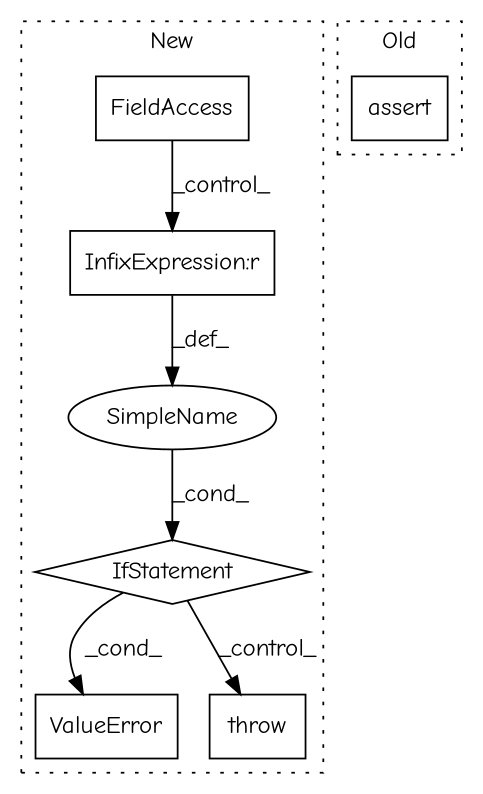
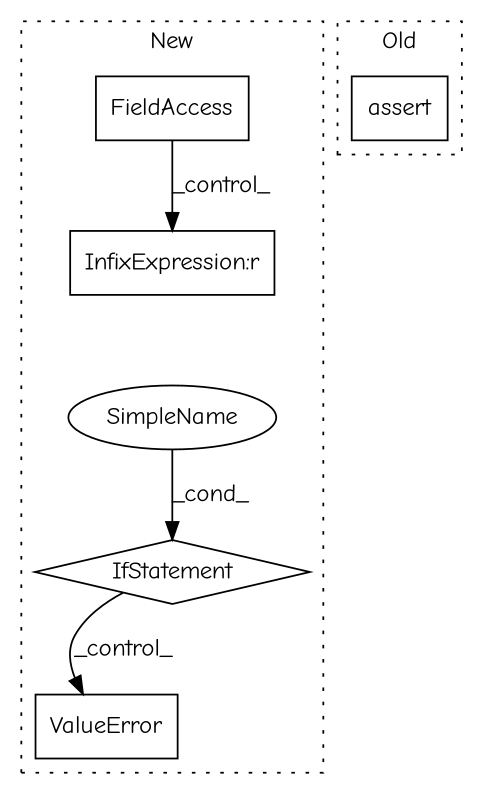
(172, 331) -> none
(123, 649) -> (123, 649)
(258, 727) -> none
